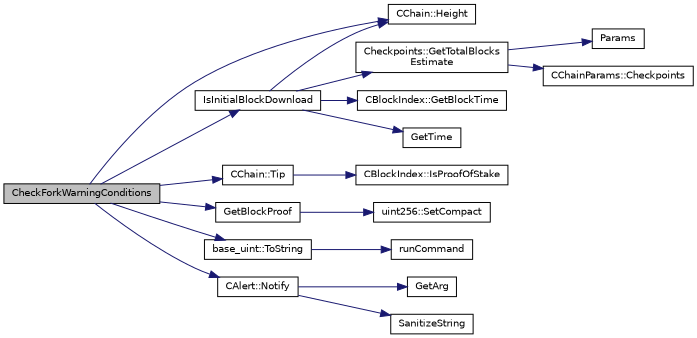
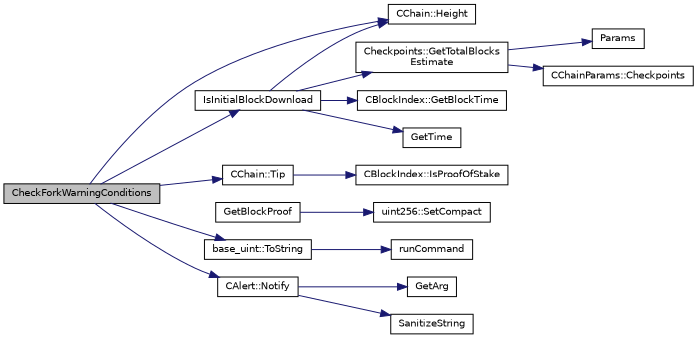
(183, 204) -> none
